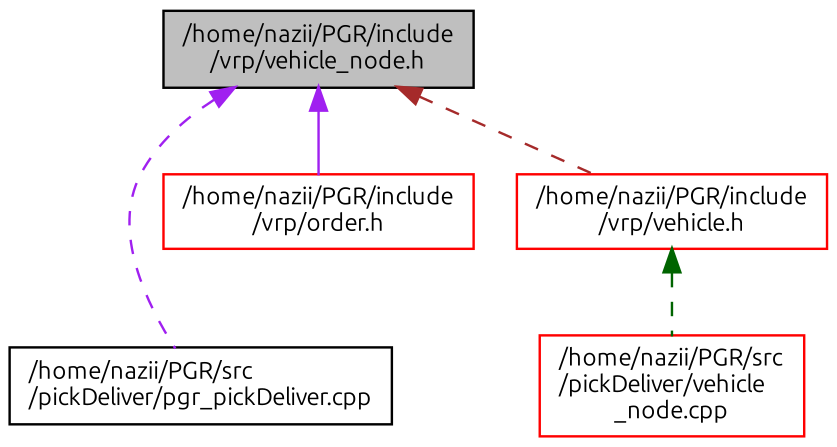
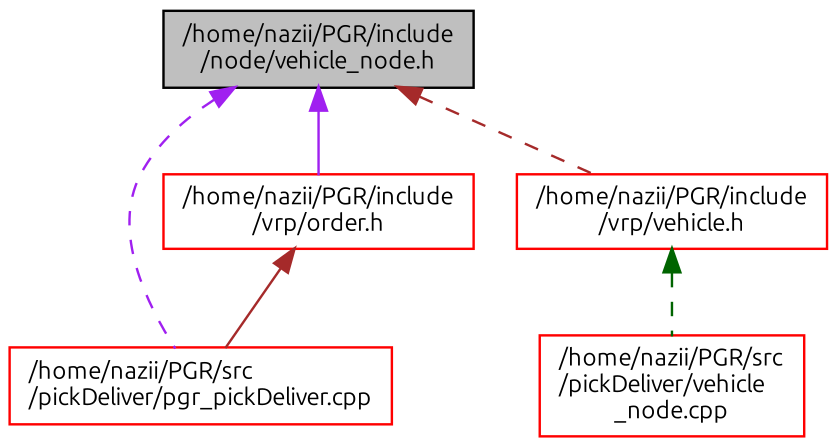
(319, 49) -> (319, 49)
none -> (253, 308)
(201, 386) -> (201, 386)
